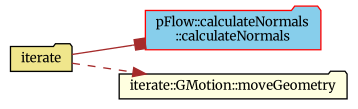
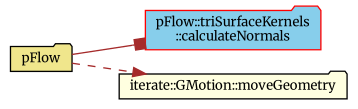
(233, 30) -> (233, 30)
(41, 59) -> (41, 59)
